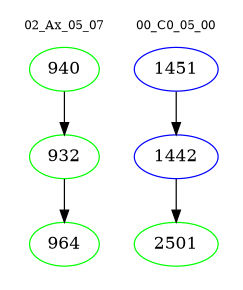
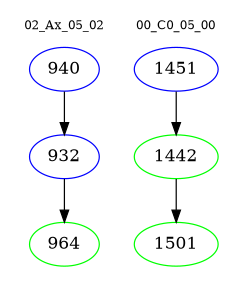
(64, 26) -> (64, 26)
(64, 69) -> (64, 69)
(64, 157) -> (64, 157)
(176, 157) -> (176, 157)
(176, 244) -> (176, 244)
